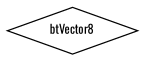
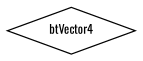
(73, 31) -> (71, 31)
